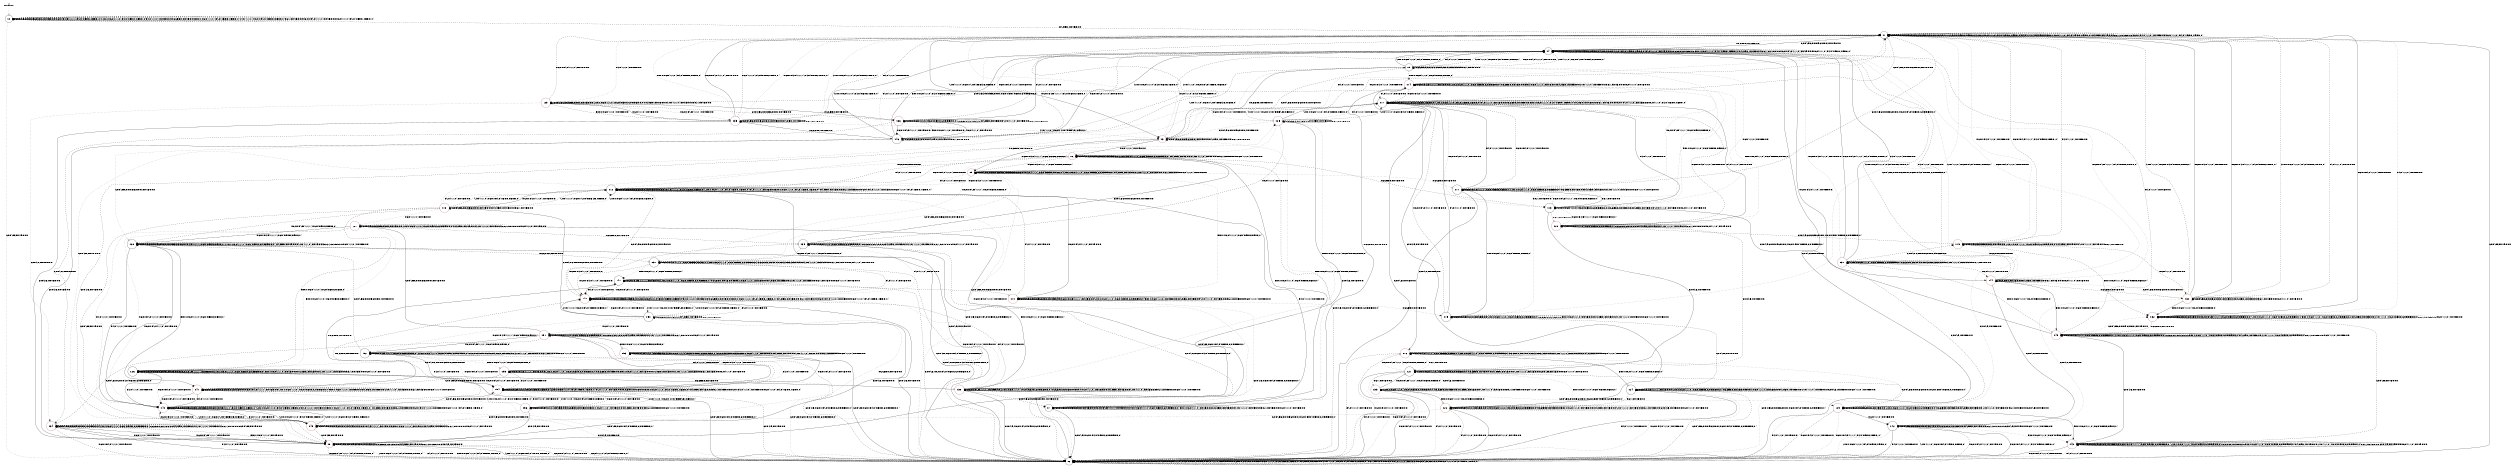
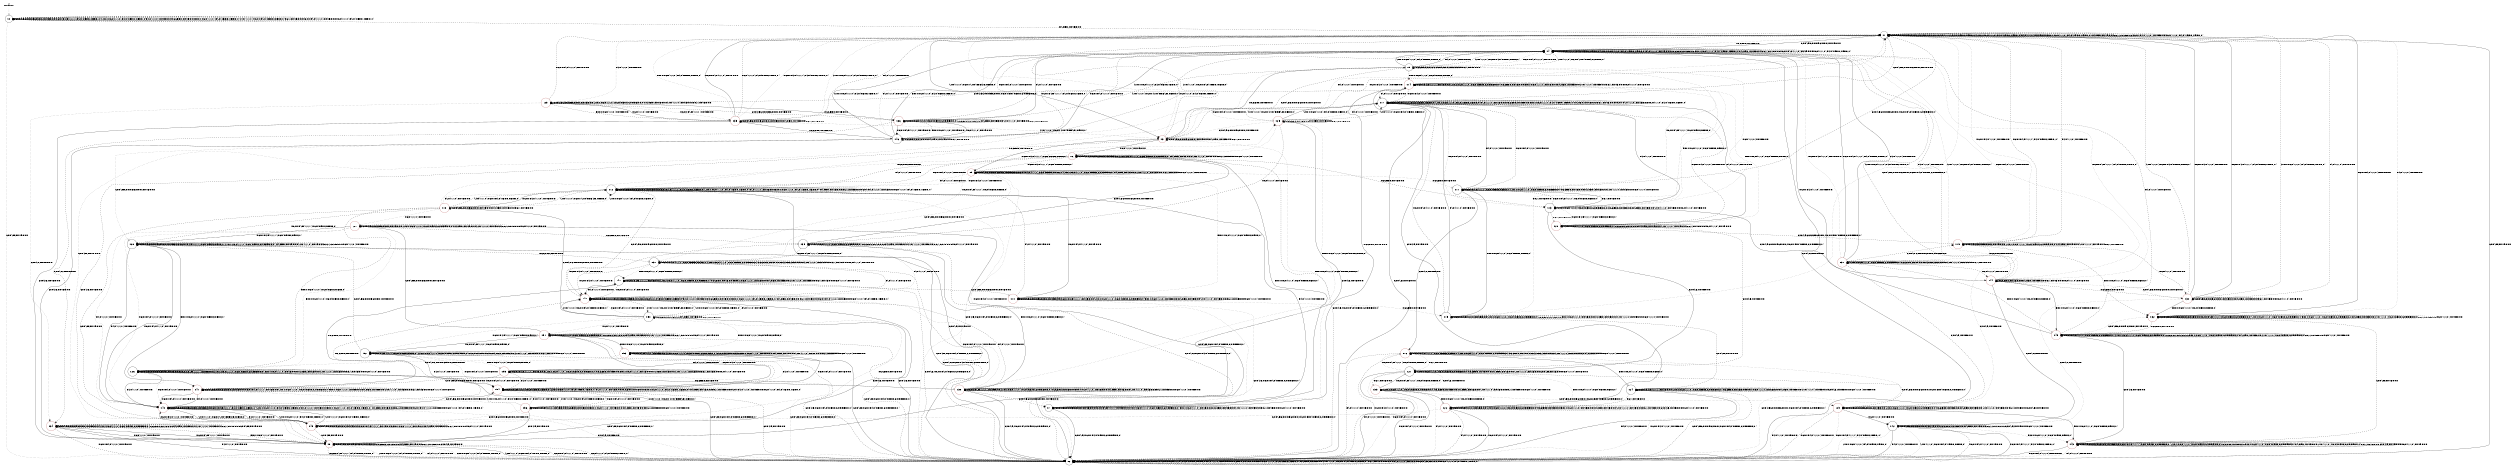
(1158, 110) -> (1152, 86)
none -> (731, 342)
(288, 350) -> (884, 348)
